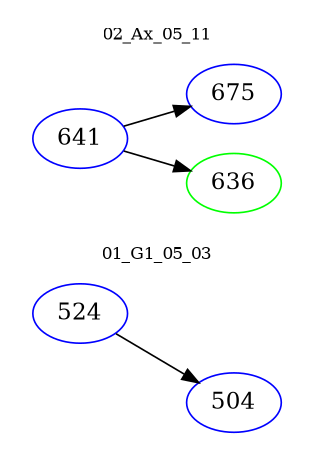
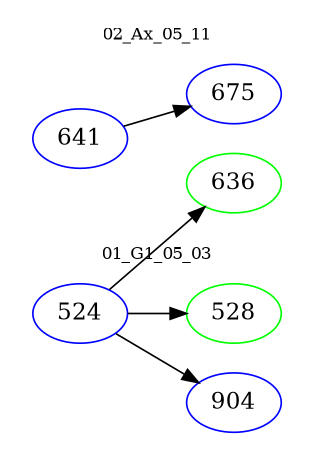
(149, 158) -> (151, 254)
none -> (234, 314)
(234, 403) -> (234, 403)
